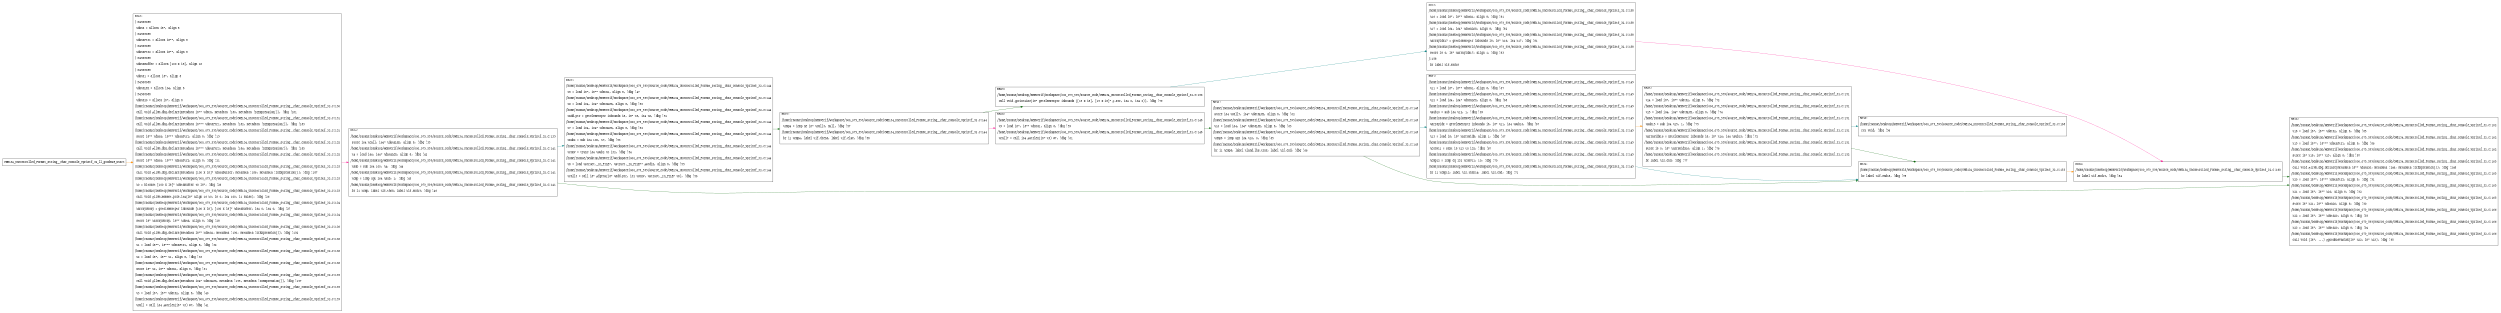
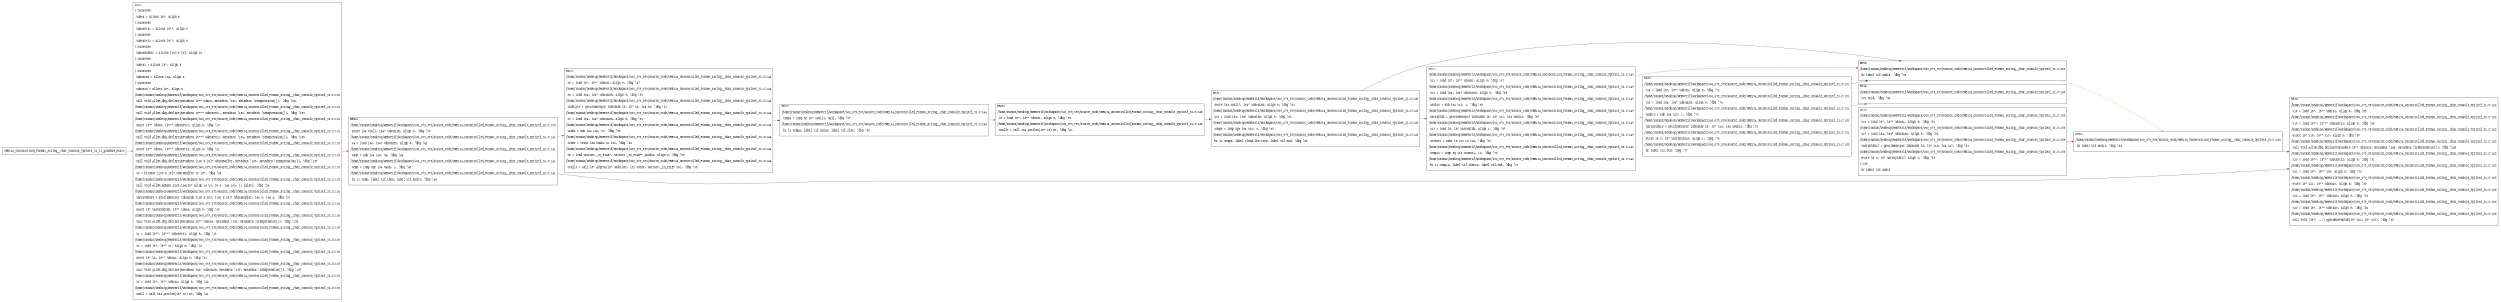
(1100, 97) -> none
(1745, 179) -> (1745, 68)
